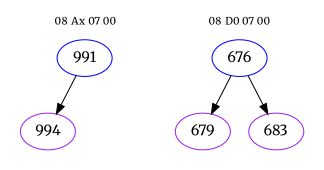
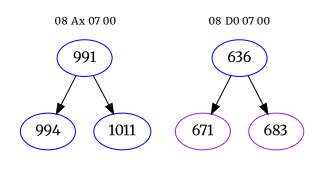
(240, 58) -> (240, 58)
(48, 132) -> (48, 132)
none -> (122, 132)
(203, 132) -> (203, 132)
